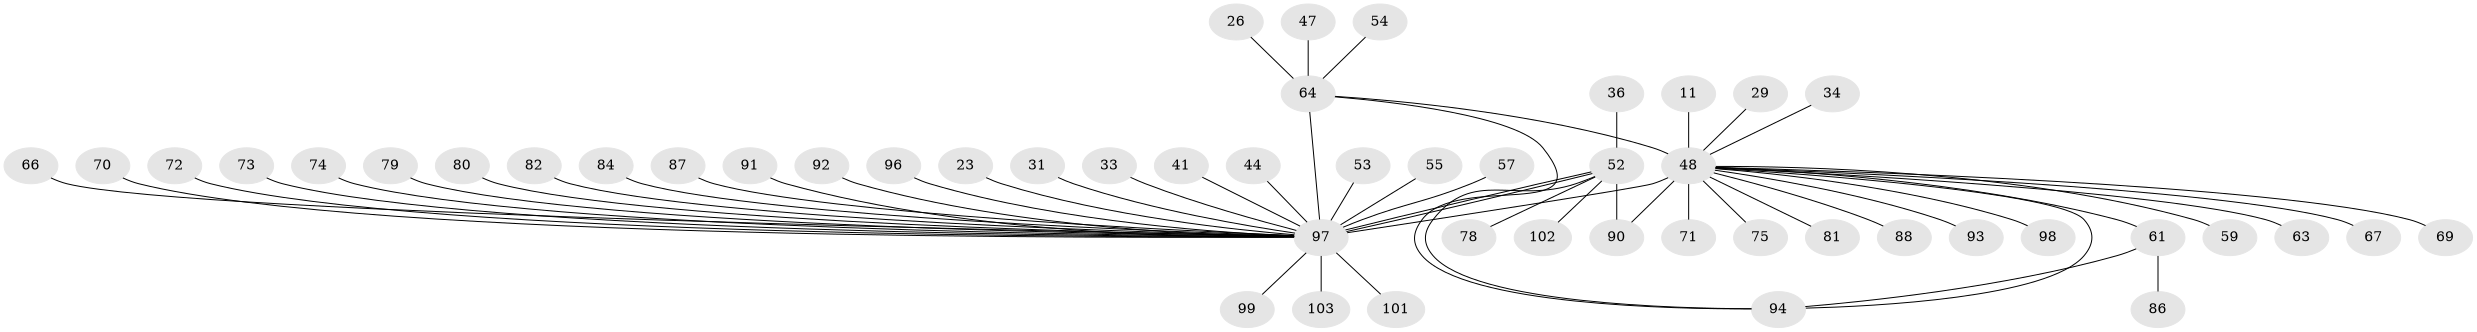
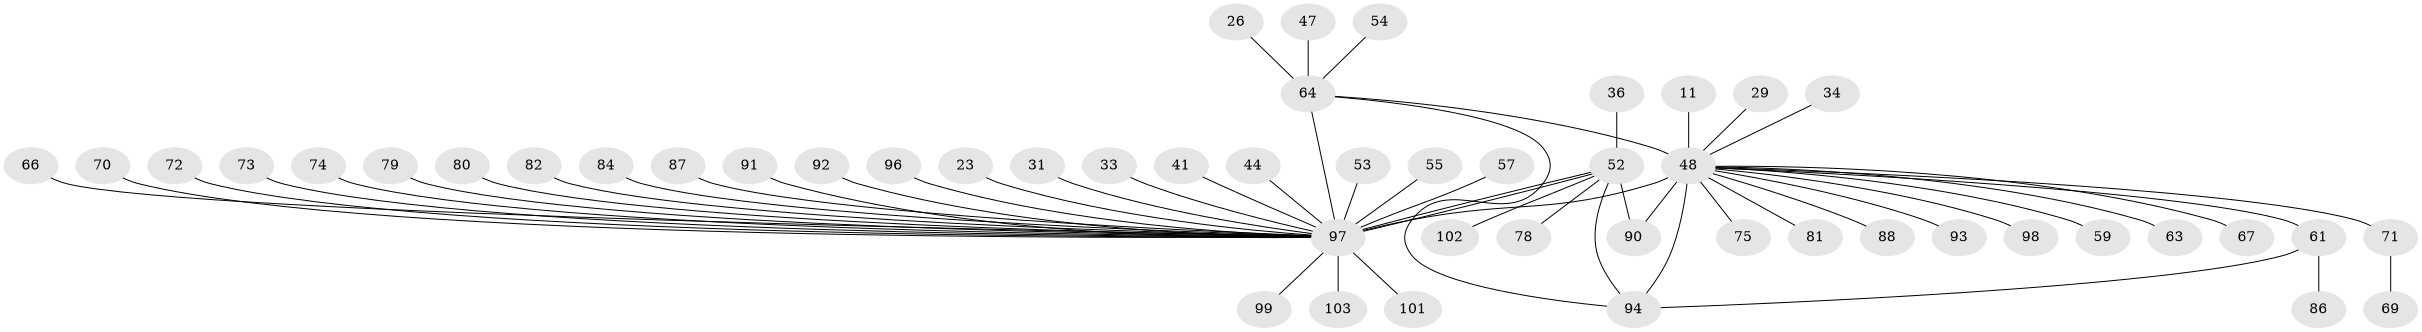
(2179, 190) -> (2391, 274)
